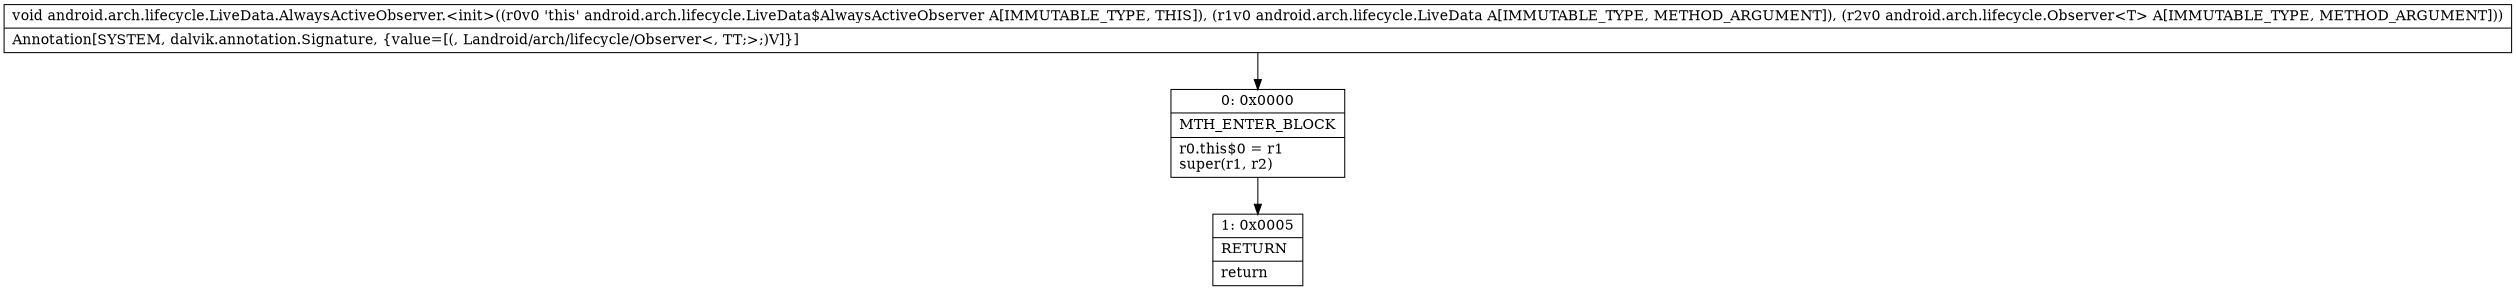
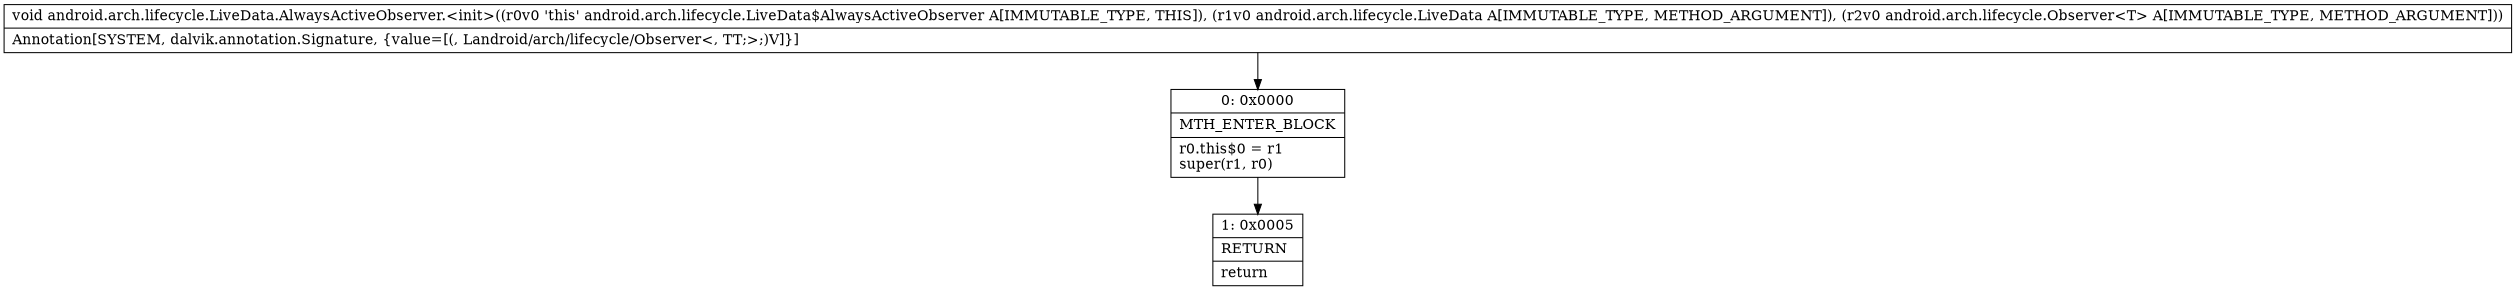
(1226, 165) -> (1226, 165)
